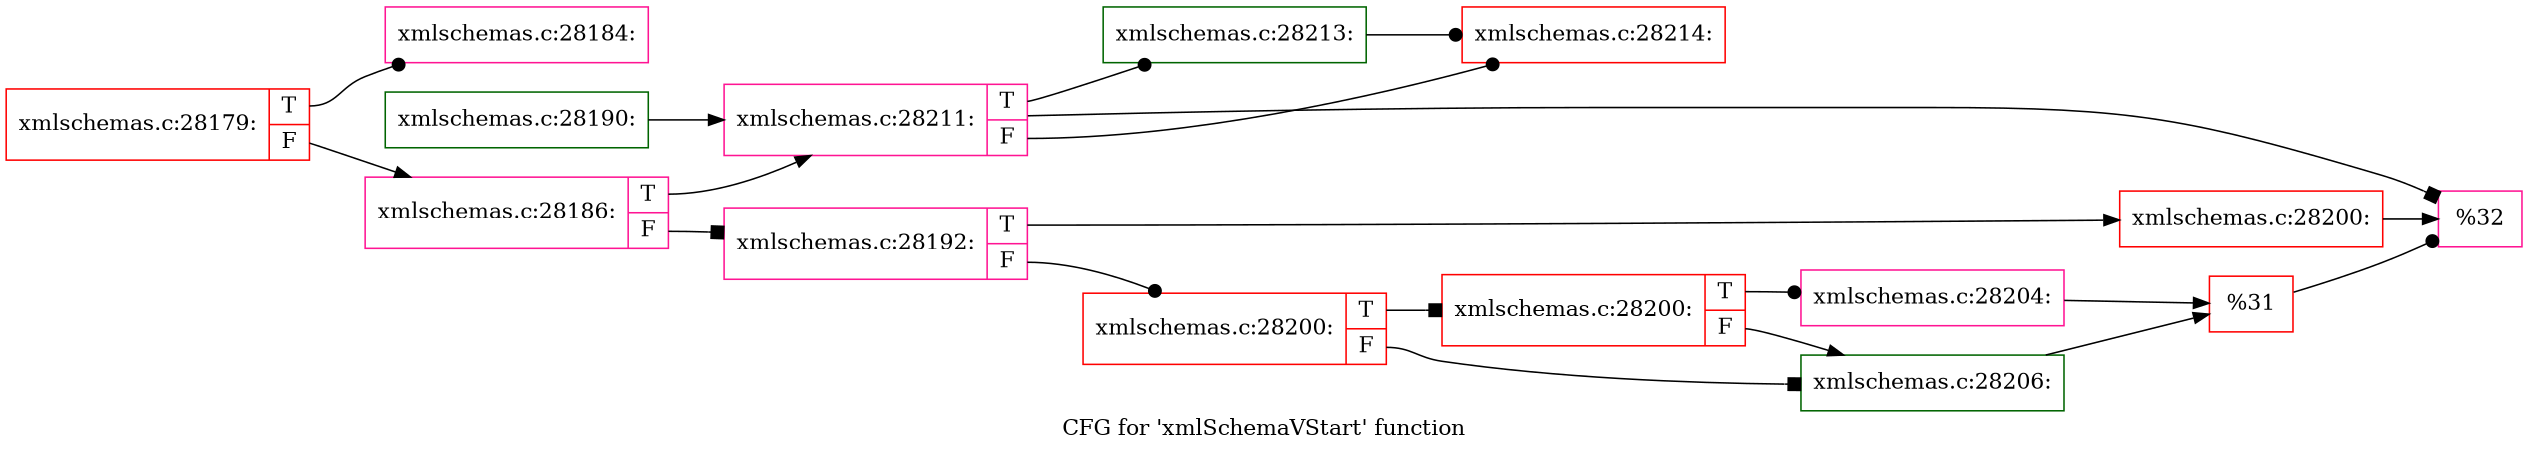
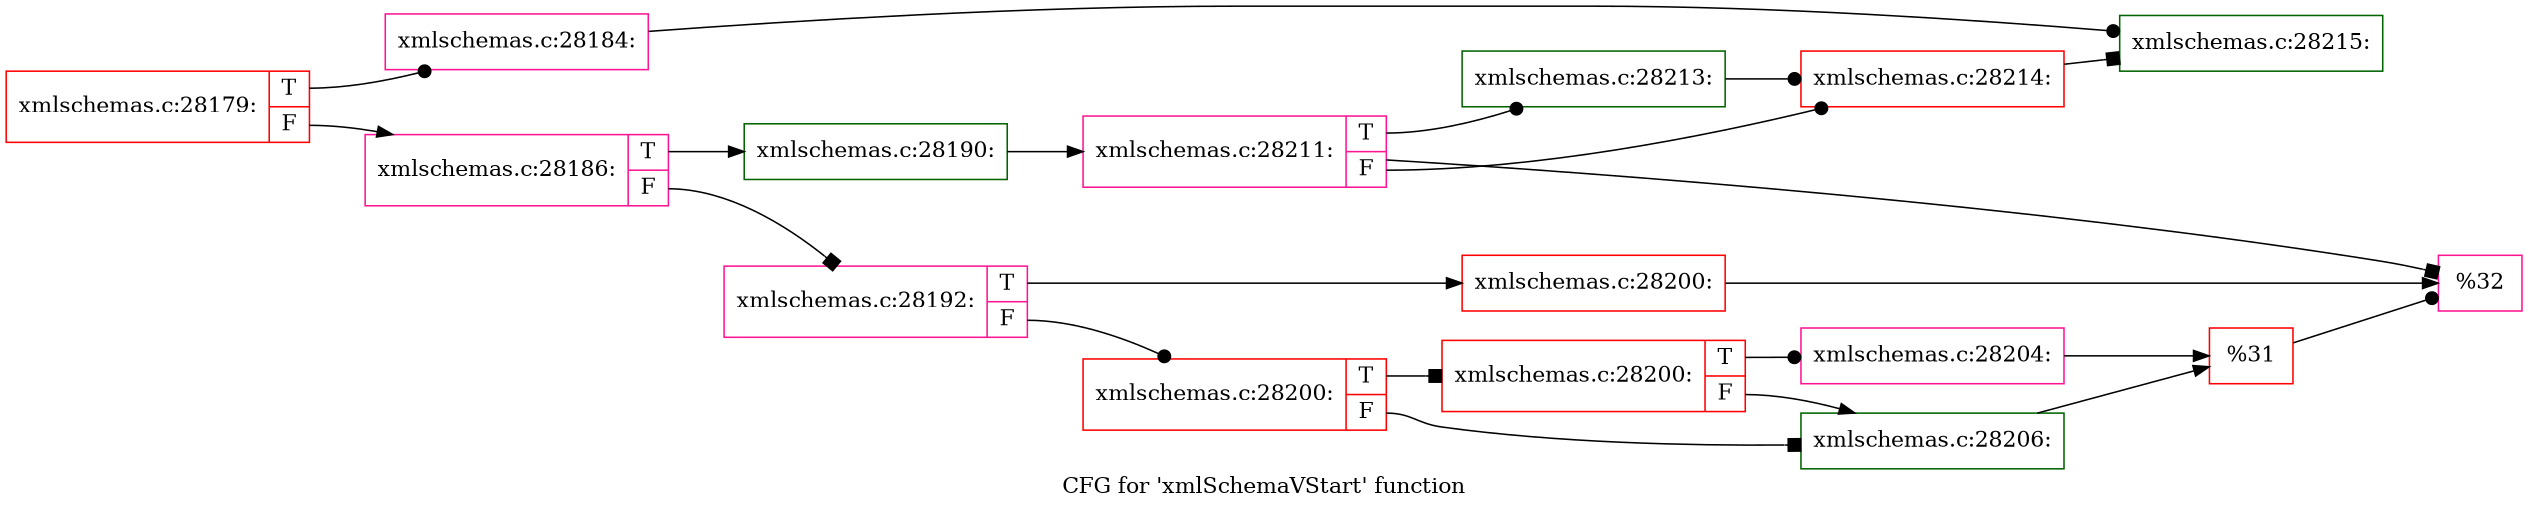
none -> (2251, 43)
(734, 185) -> (698, 152)
